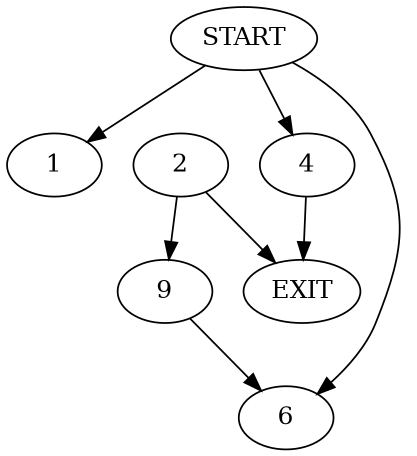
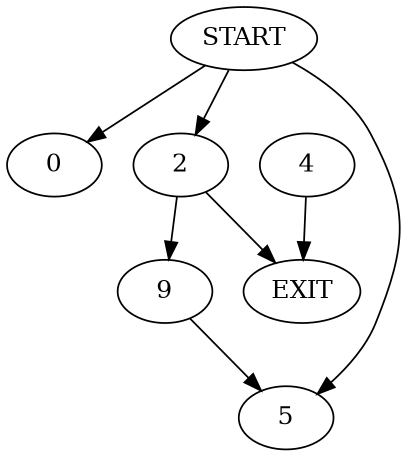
(272, 94) -> (216, 94)
(54, 165) -> (54, 165)
(286, 418) -> (286, 418)
